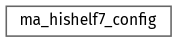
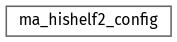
(89, 21) -> (89, 21)
